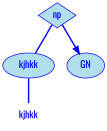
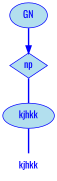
(69, 36) -> (29, 37)
